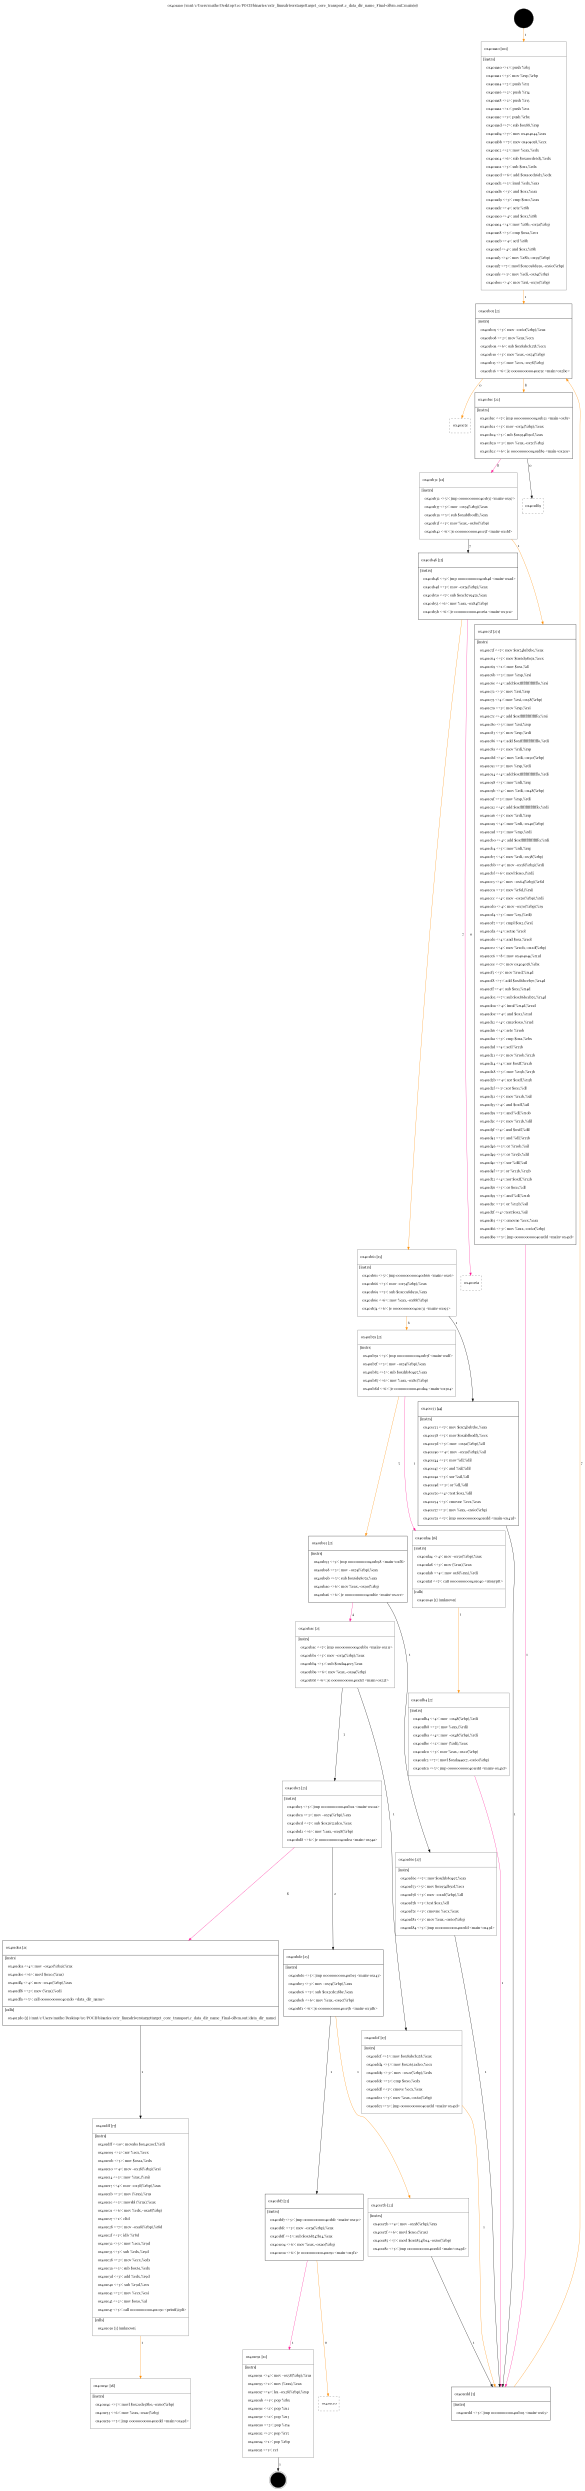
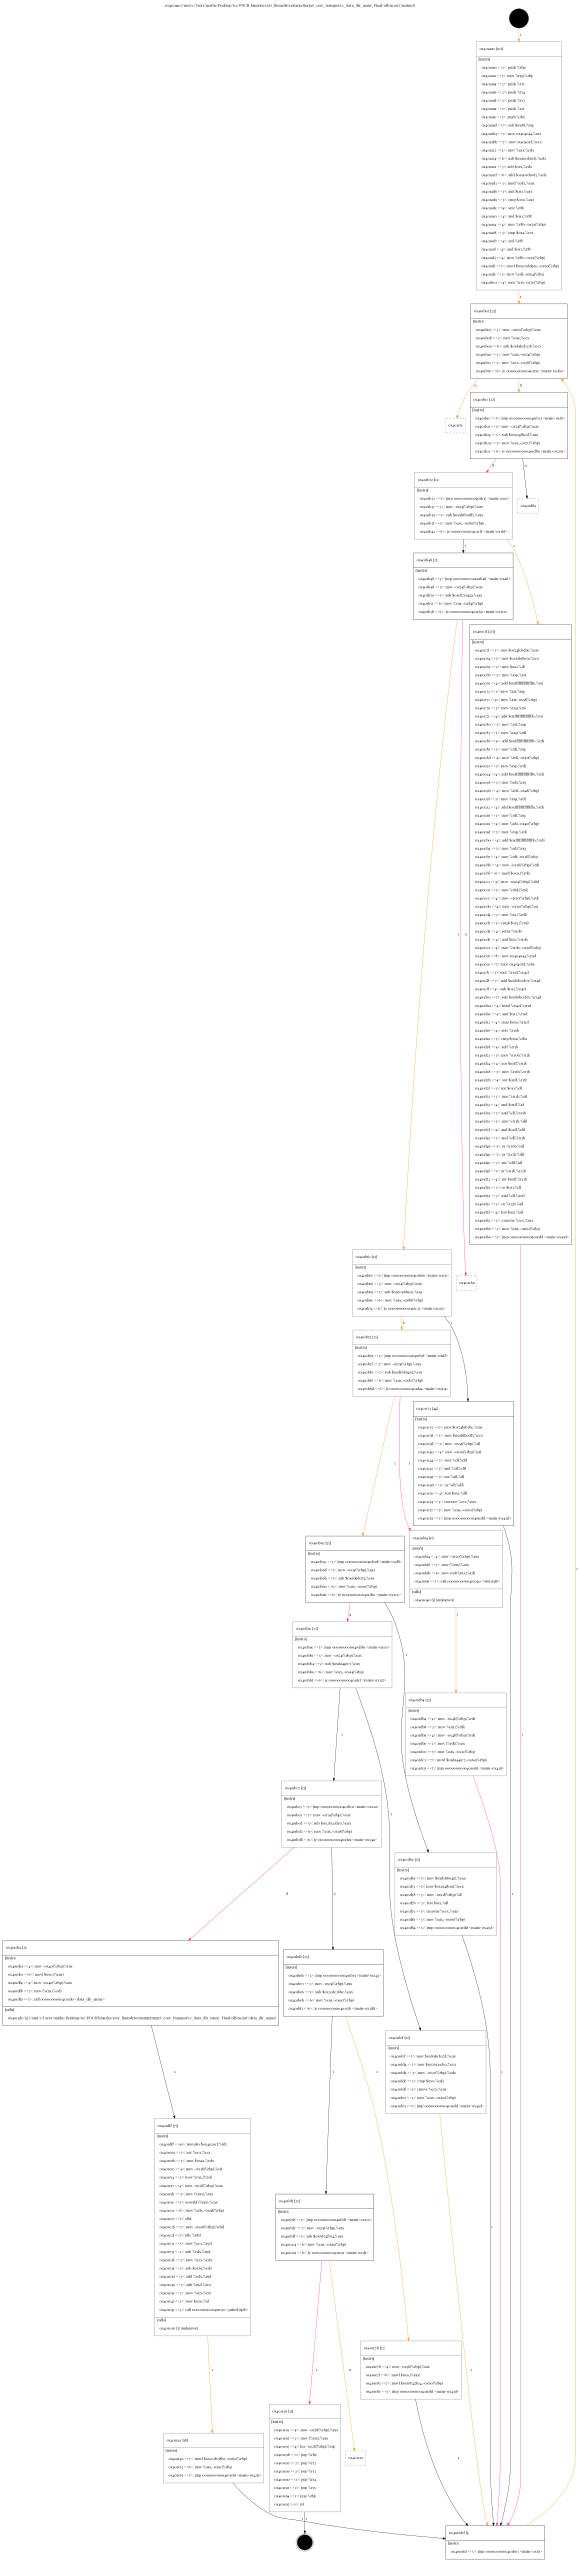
none -> (332, 2526)
